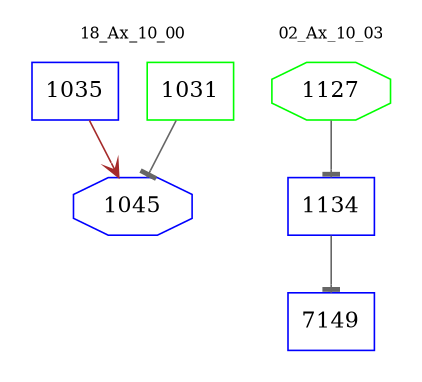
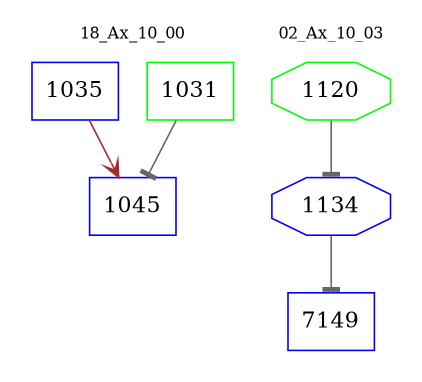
(331, 91) -> (331, 91)
(133, 206) -> (133, 206)
(331, 206) -> (331, 206)
